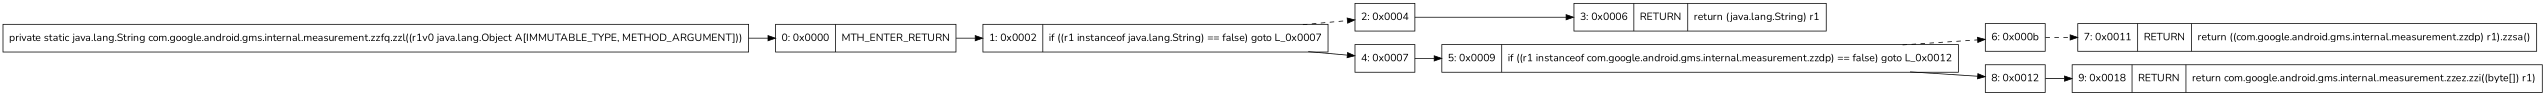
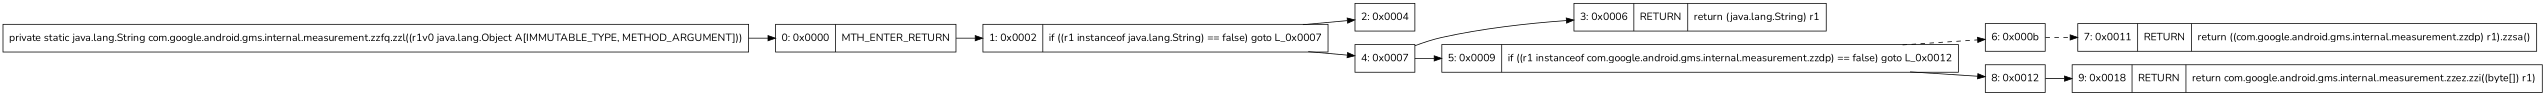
(1490, 17) -> (1490, 29)
(1325, 23) -> (1325, 23)
